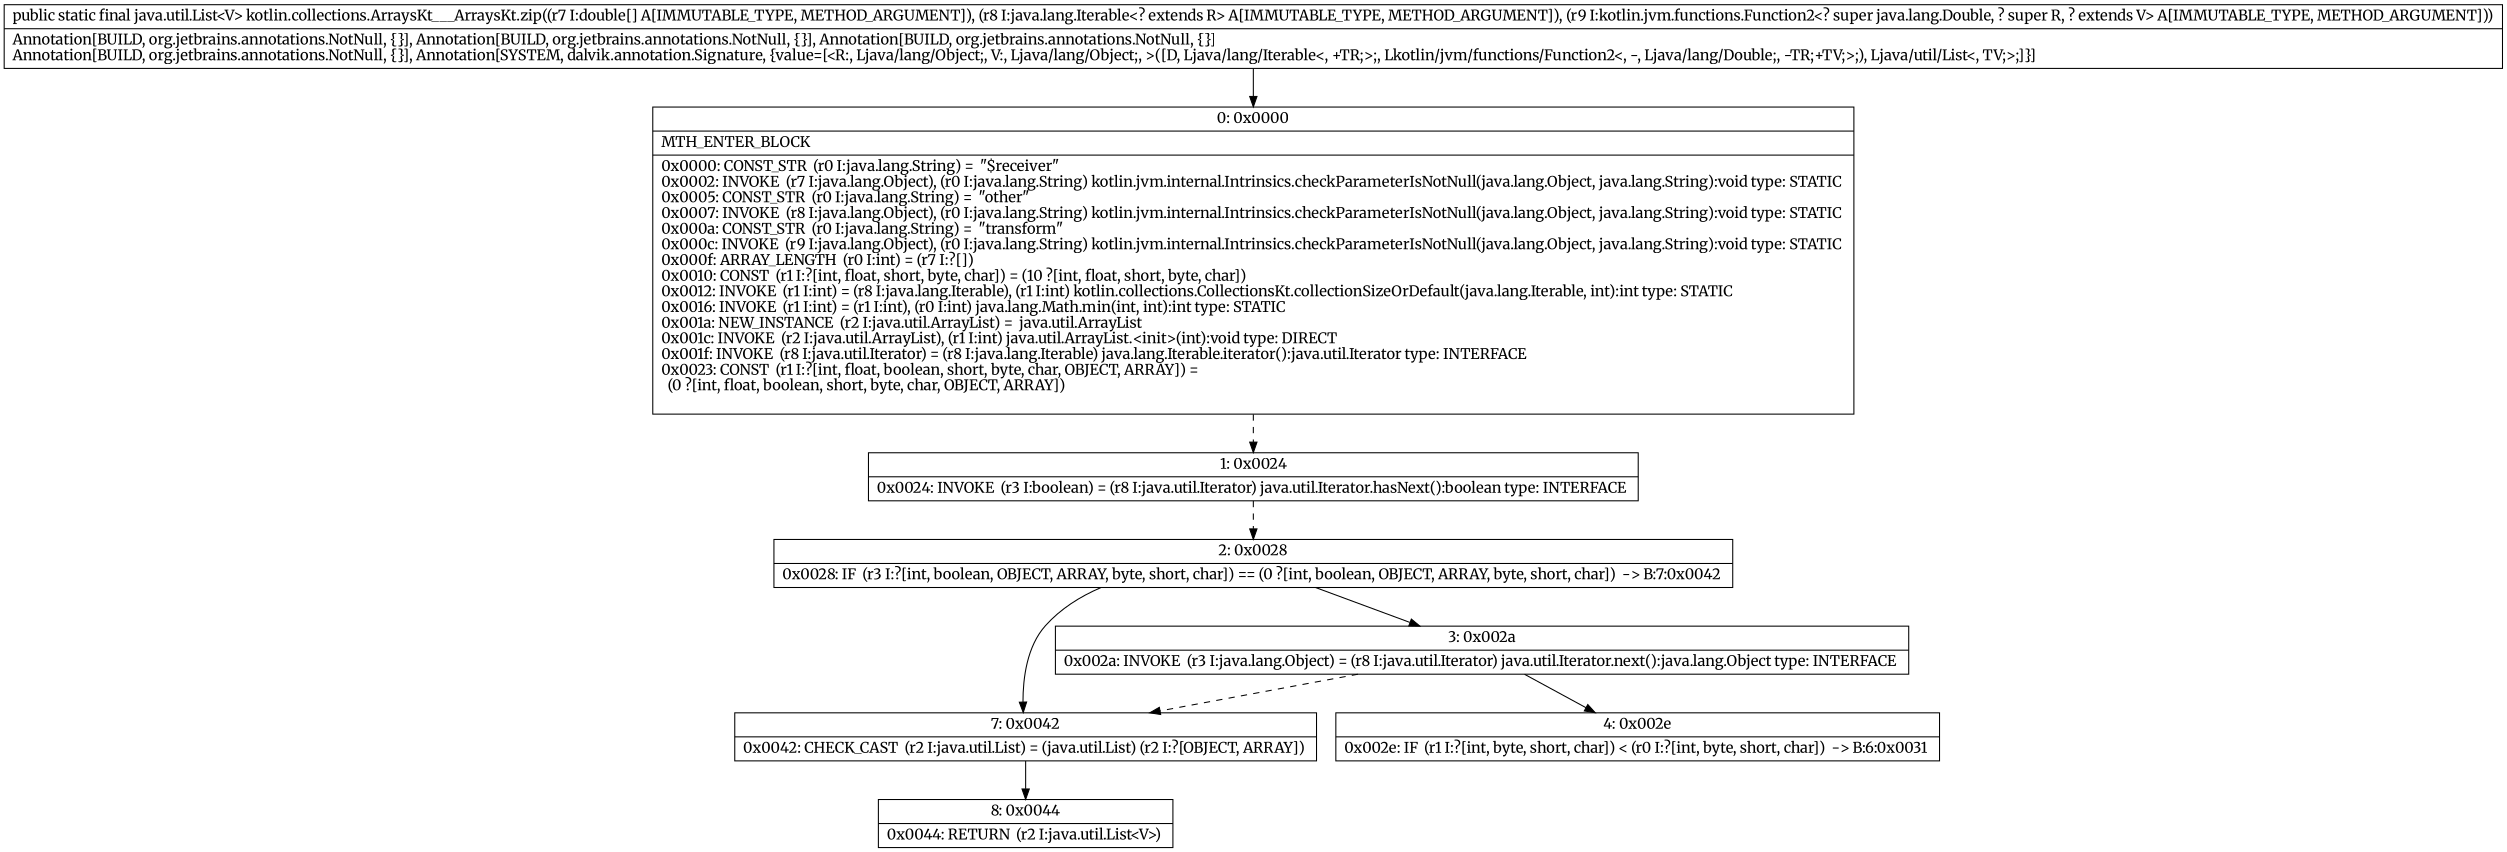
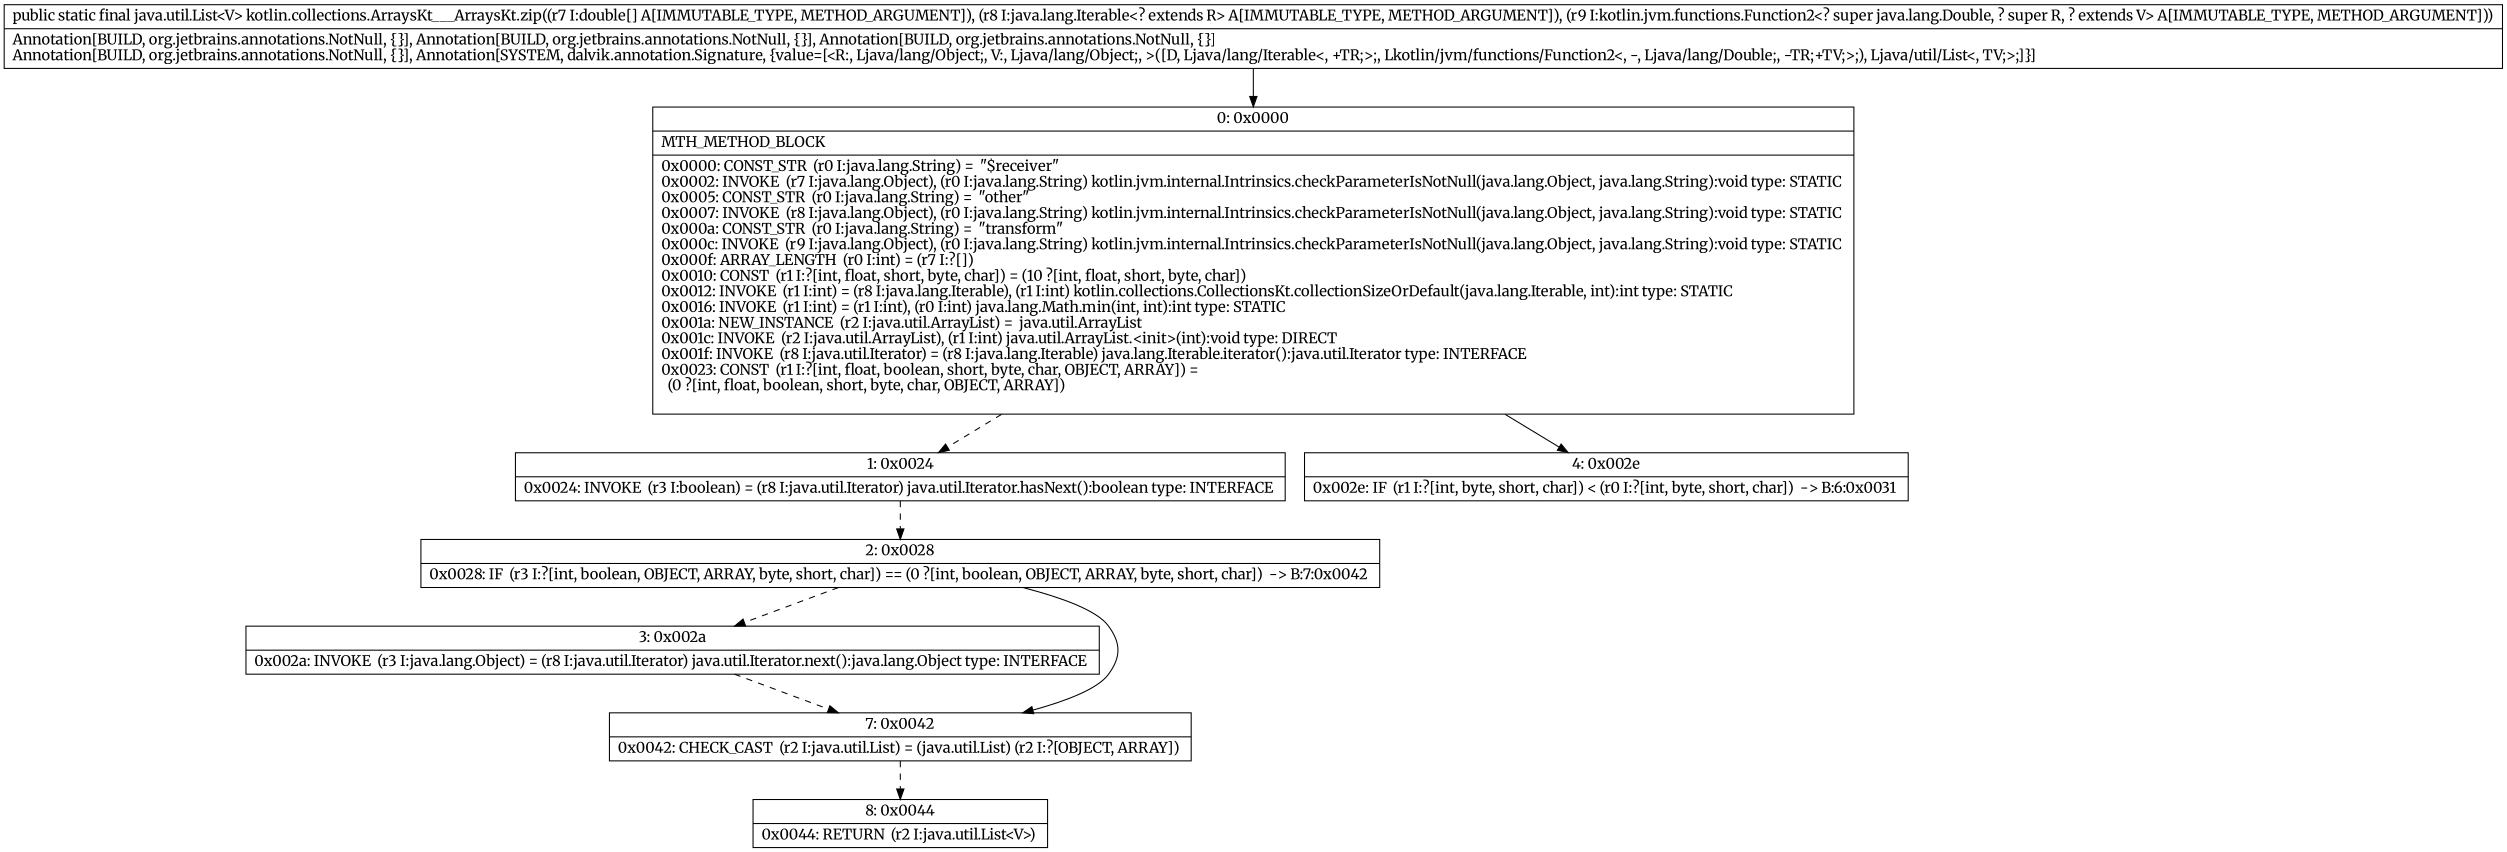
(736, 143) -> (743, 143)
(1363, 605) -> (791, 605)
(1555, 691) -> (1532, 431)
(1026, 775) -> (900, 775)
